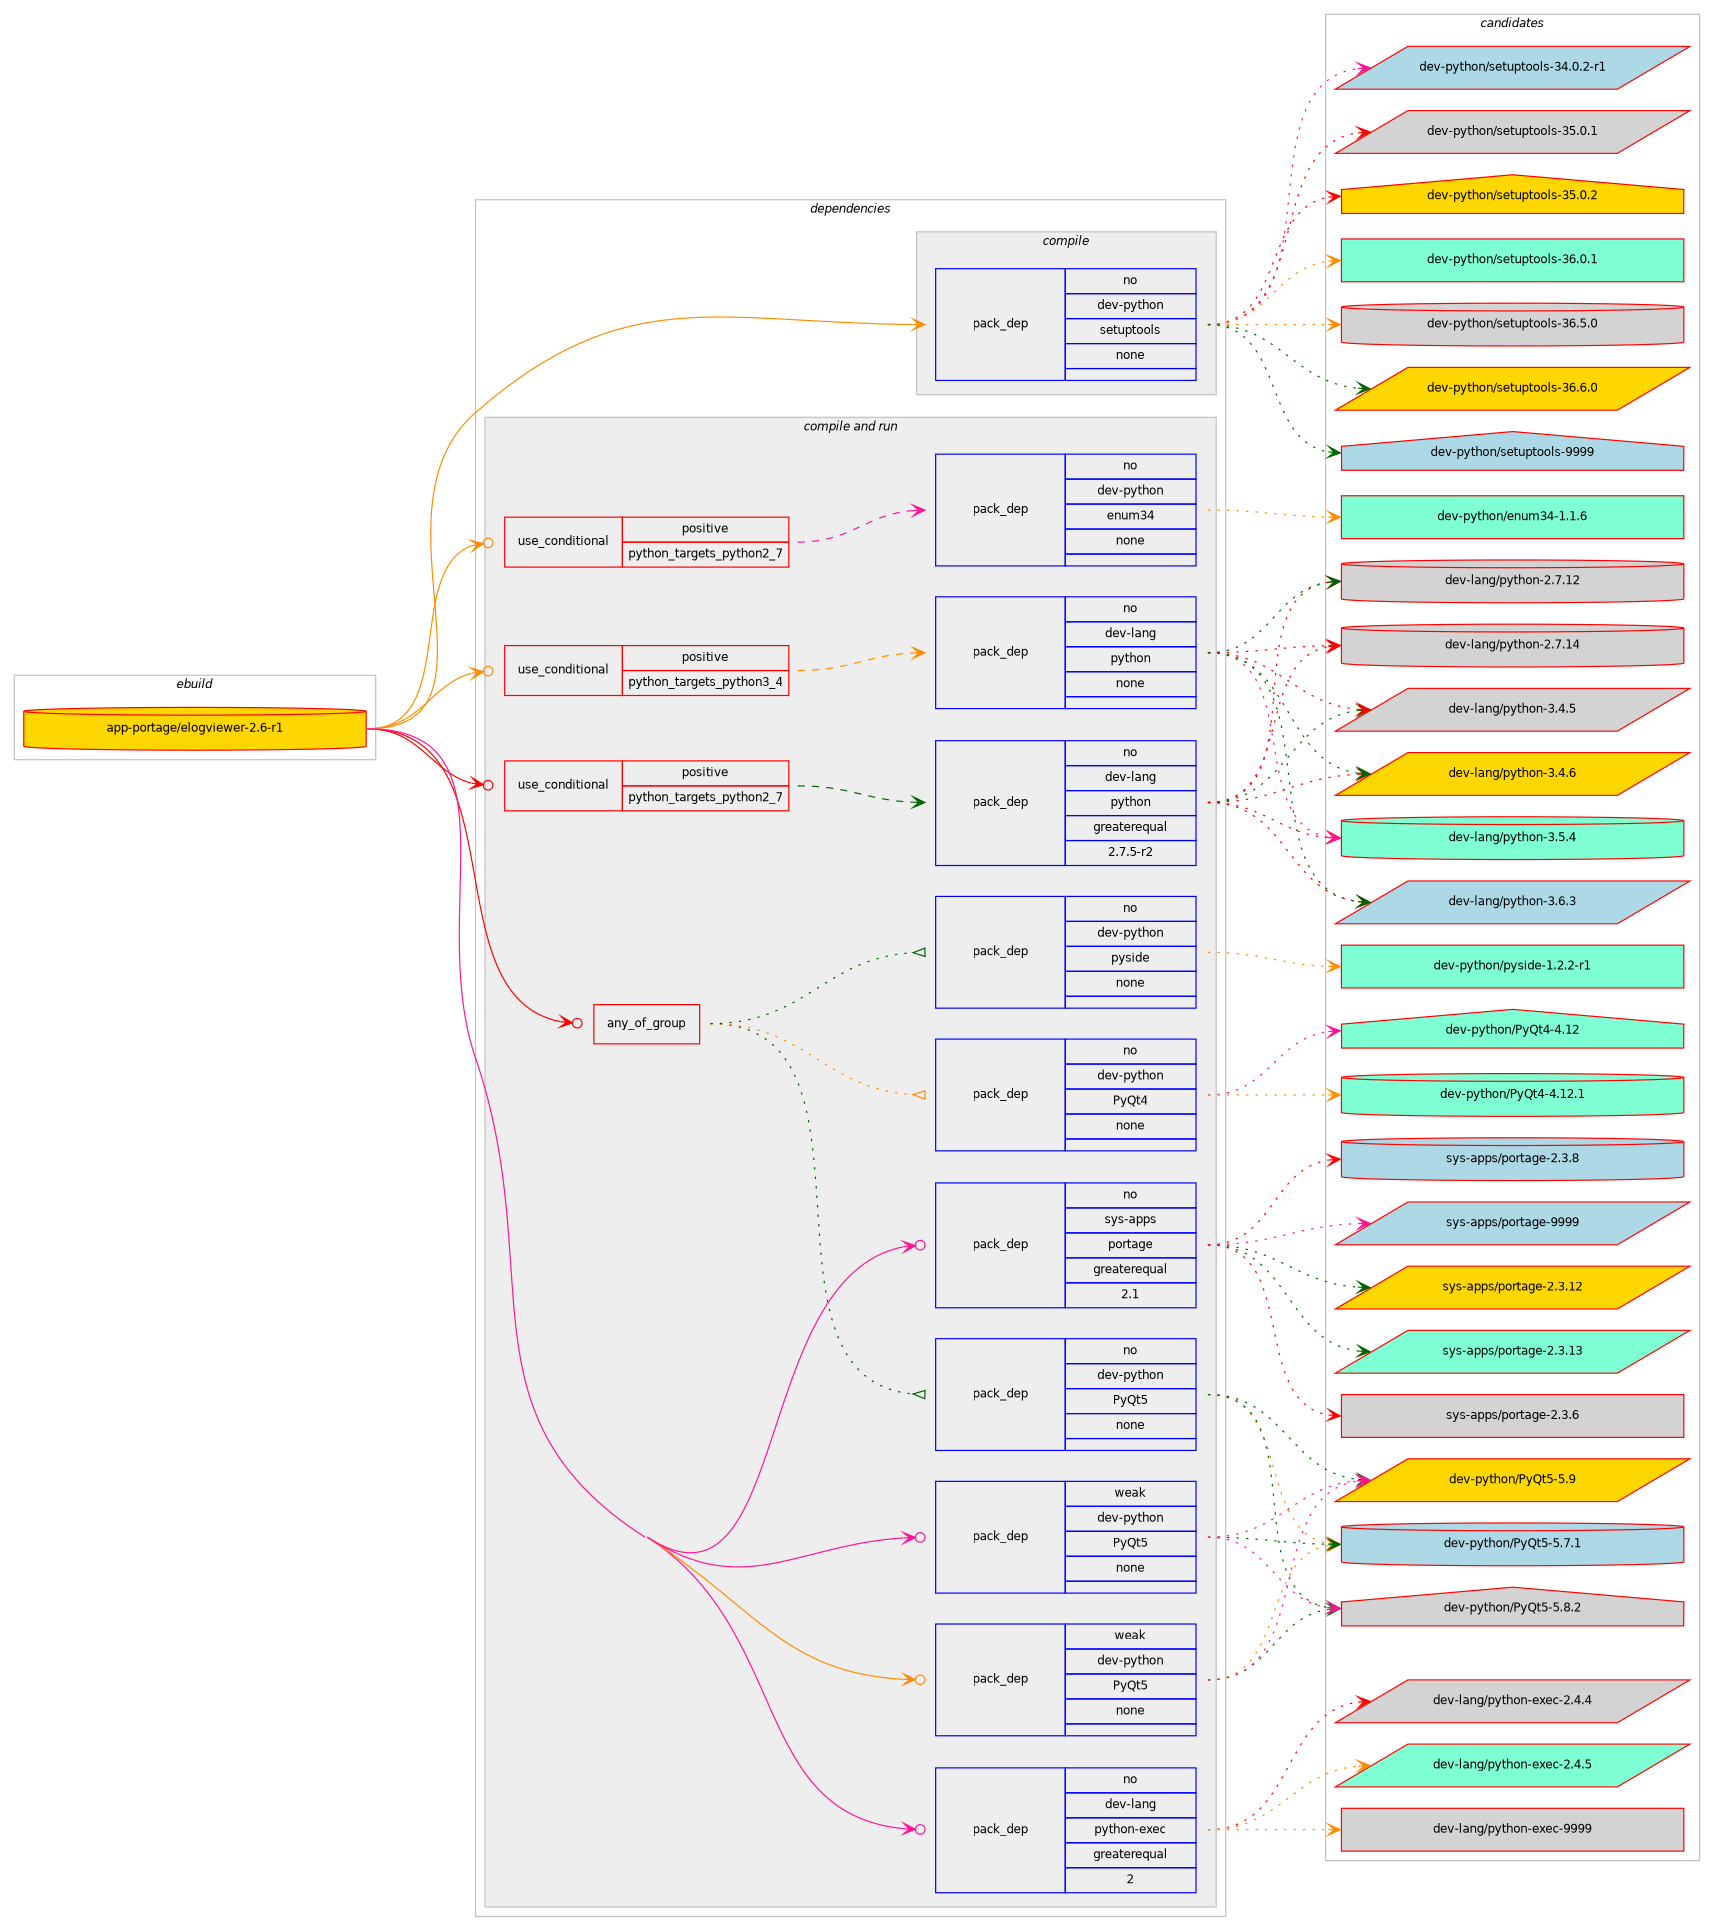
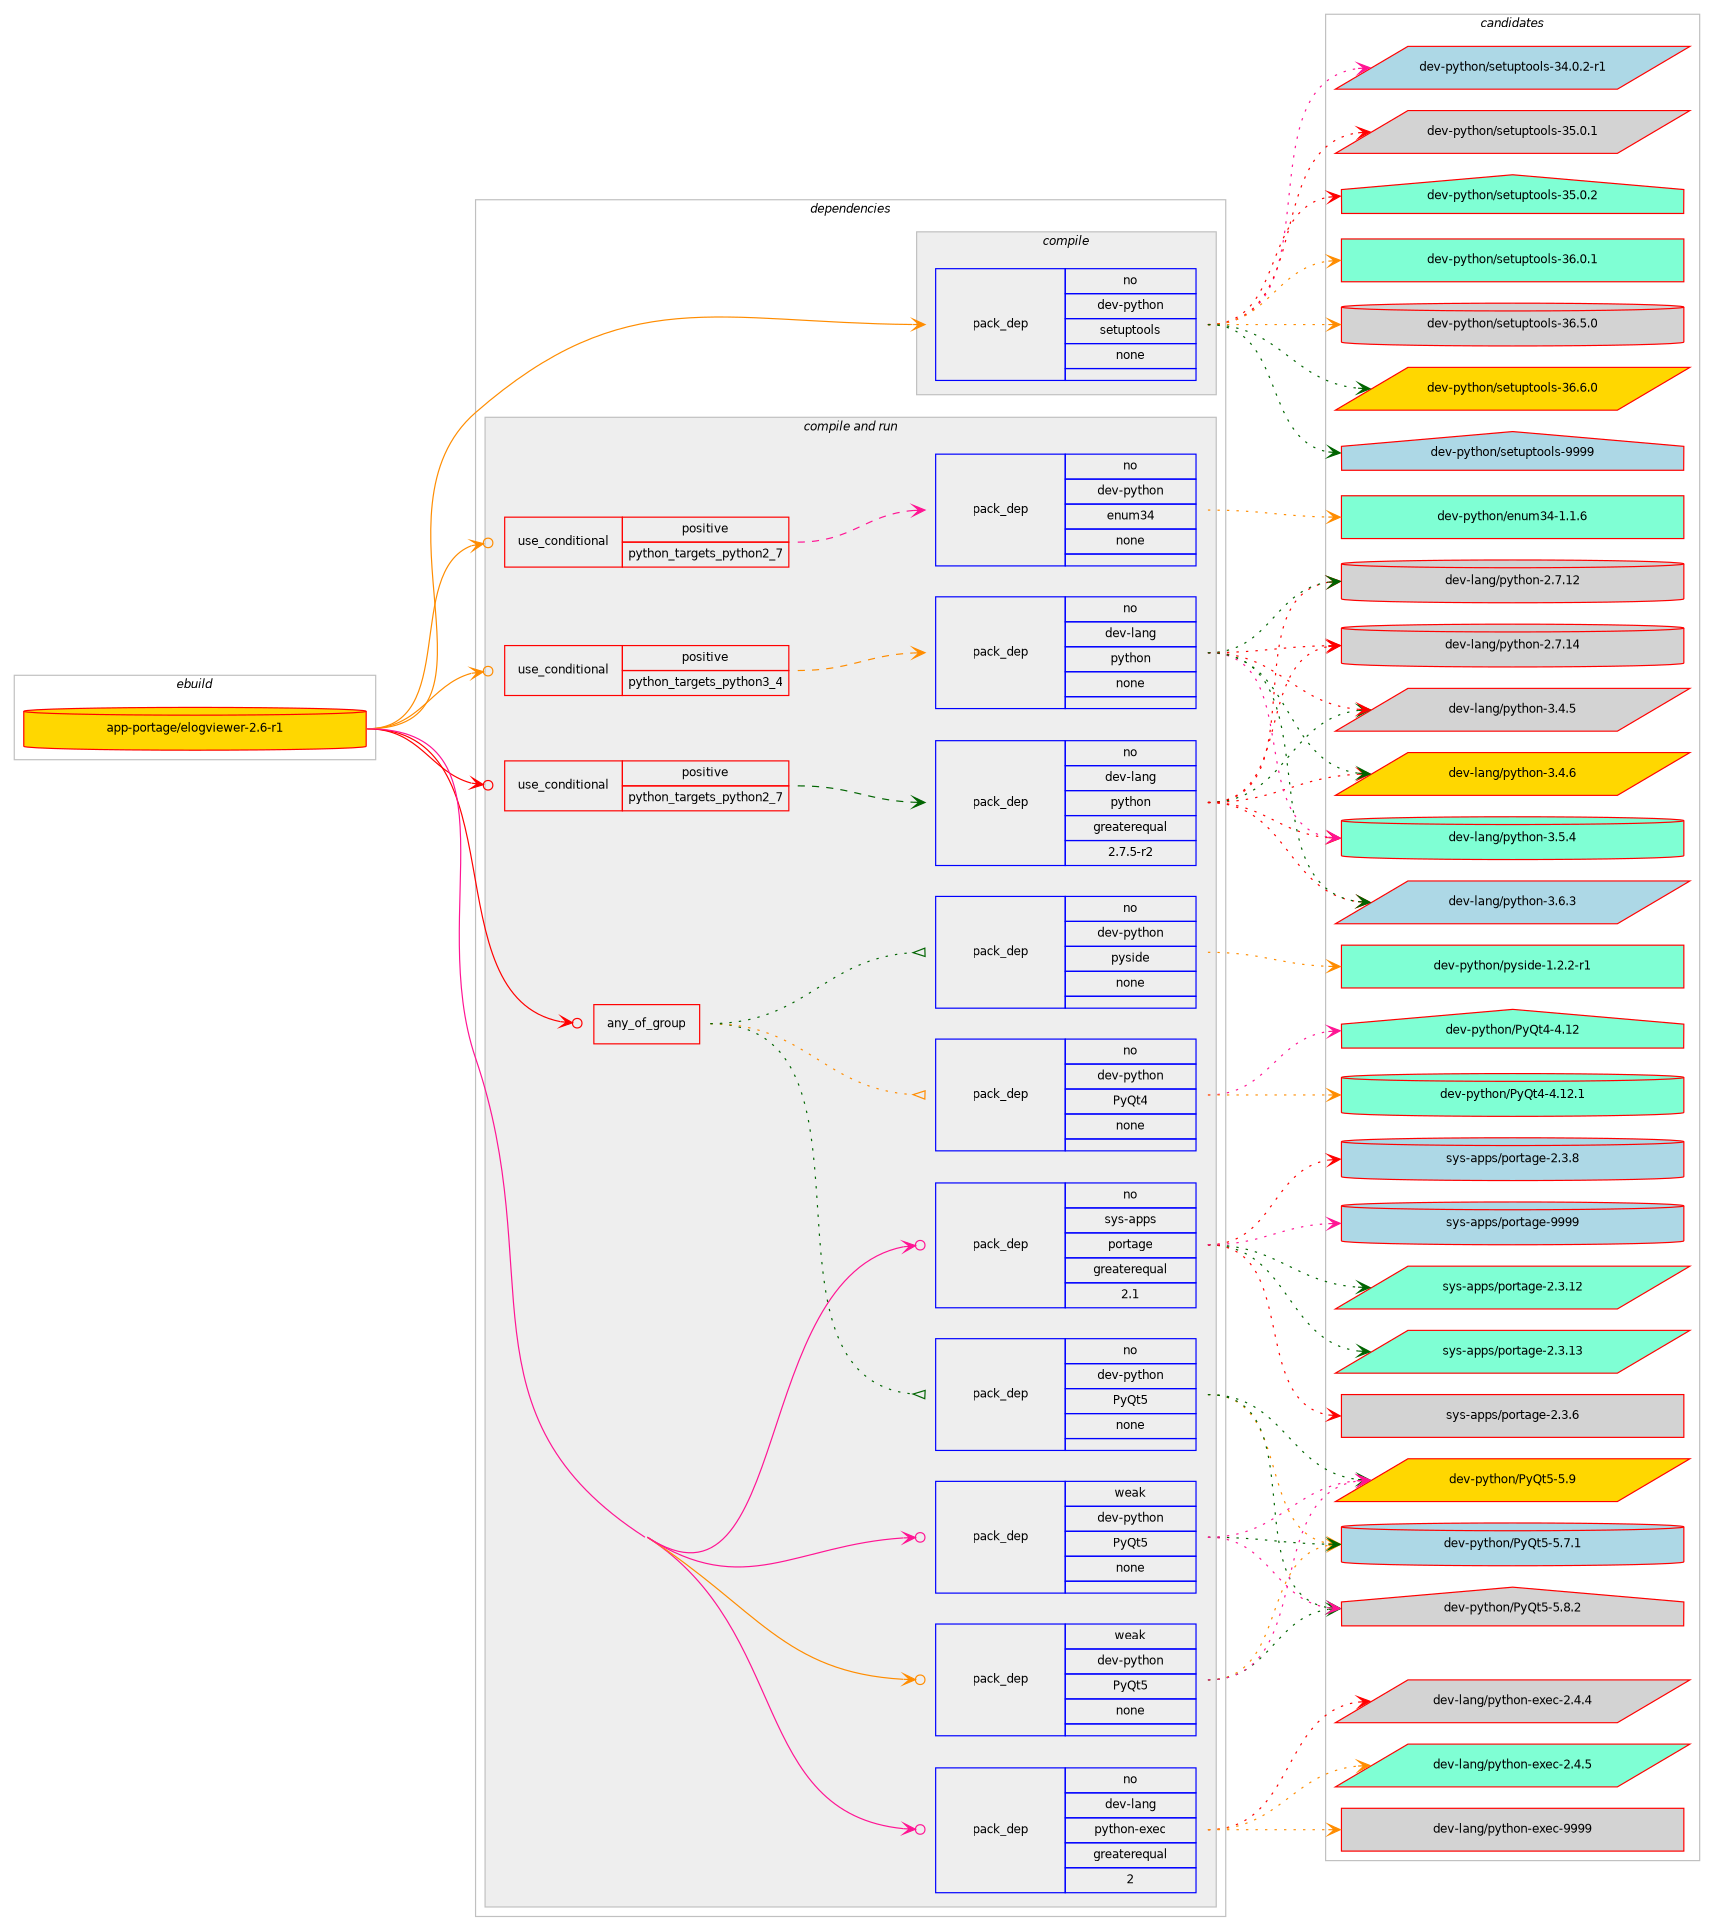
(1513, 196) -> (1513, 196)
(1513, 1223) -> (1513, 1223)
(1513, 1288) -> (1513, 1288)
